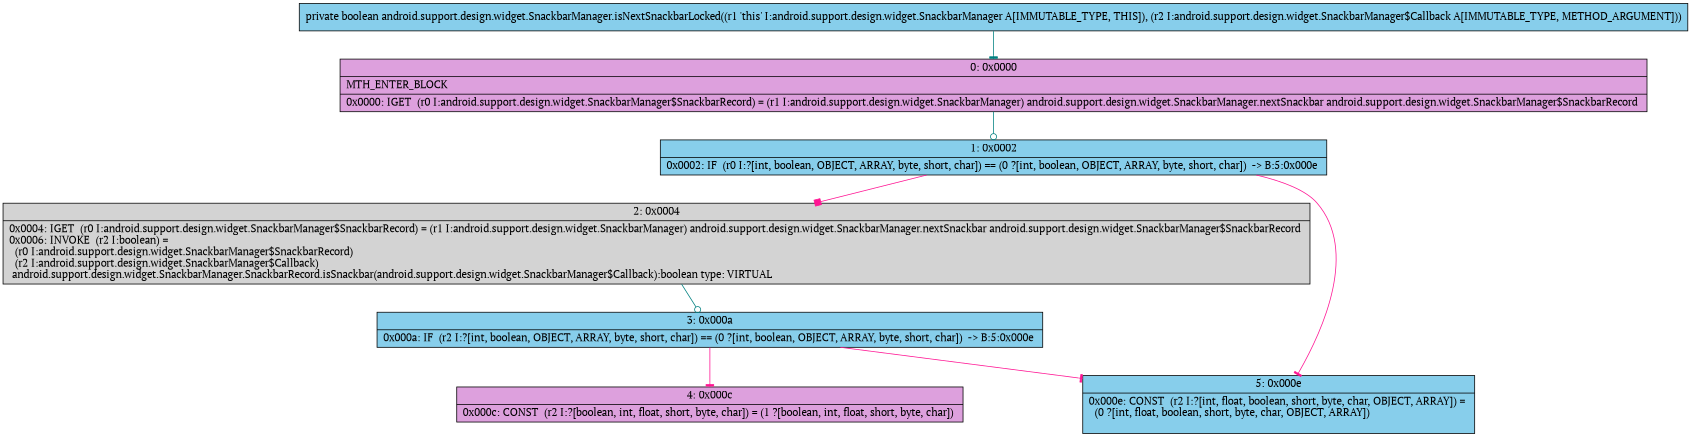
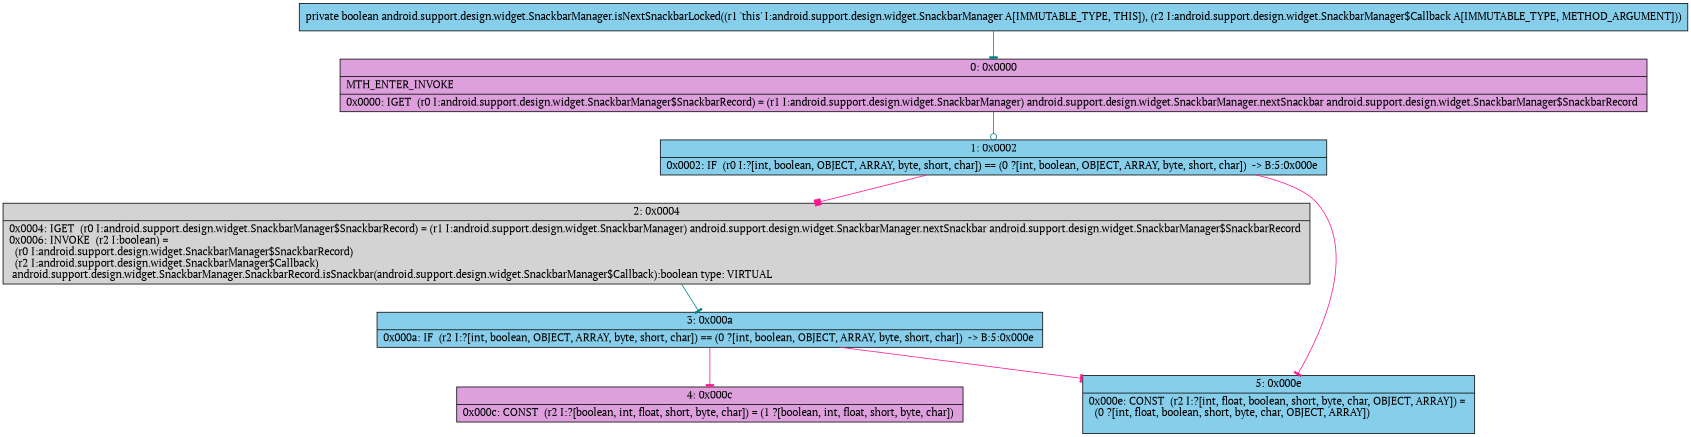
(397, 85) -> (400, 85)
(689, 296) -> (689, 297)
